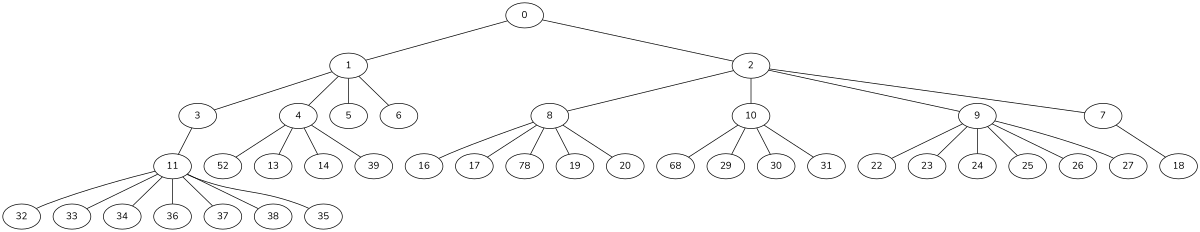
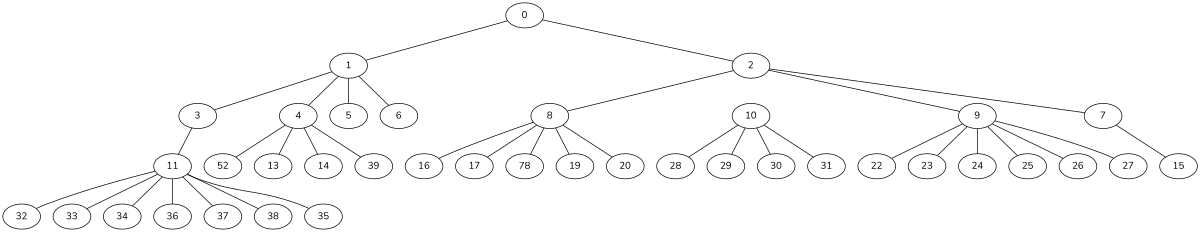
(751, 91) -> none
(676, 166) -> (676, 166)
(1179, 166) -> (1179, 166)
